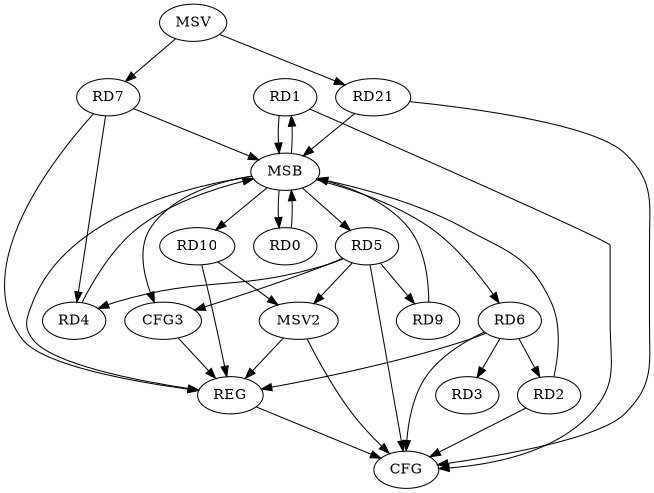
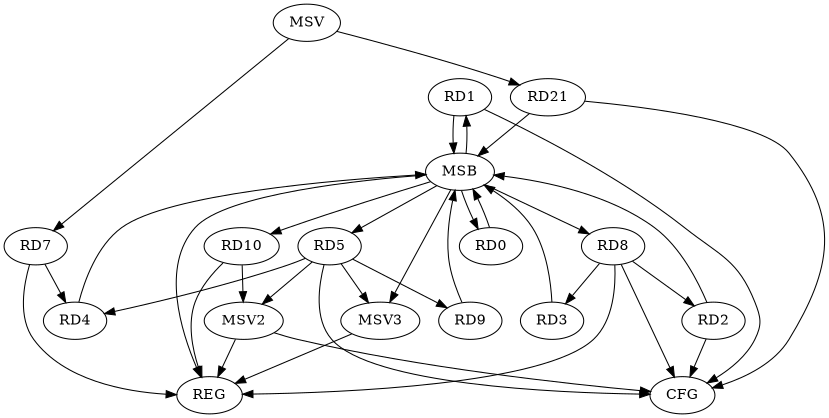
(191, 132) -> (538, 238)
(163, 321) -> (380, 321)
(510, 321) -> (613, 246)
(314, 431) -> none
